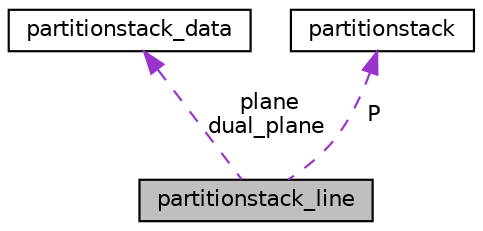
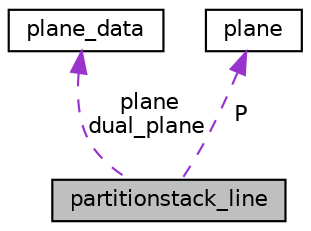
(130, 31) -> (86, 31)
(382, 31) -> (254, 31)
